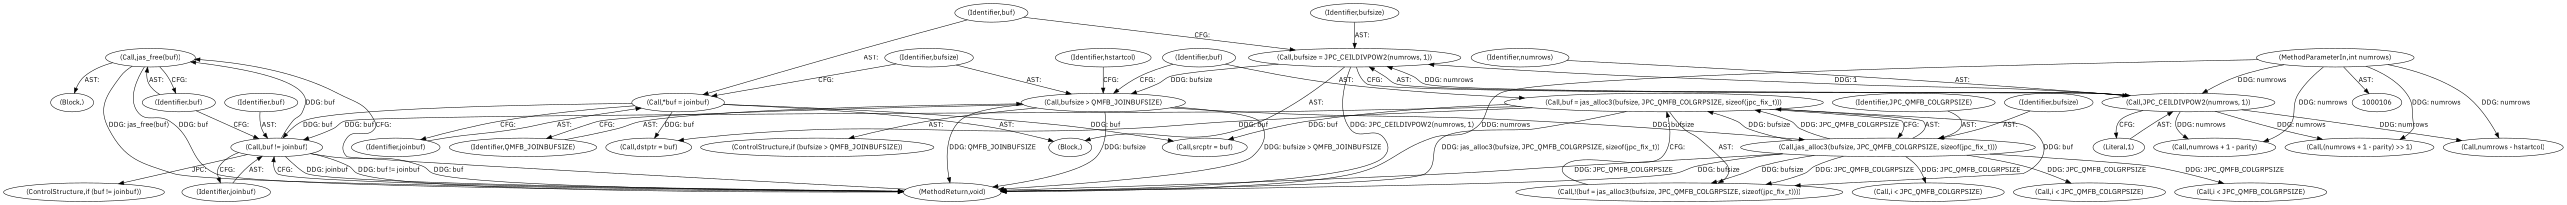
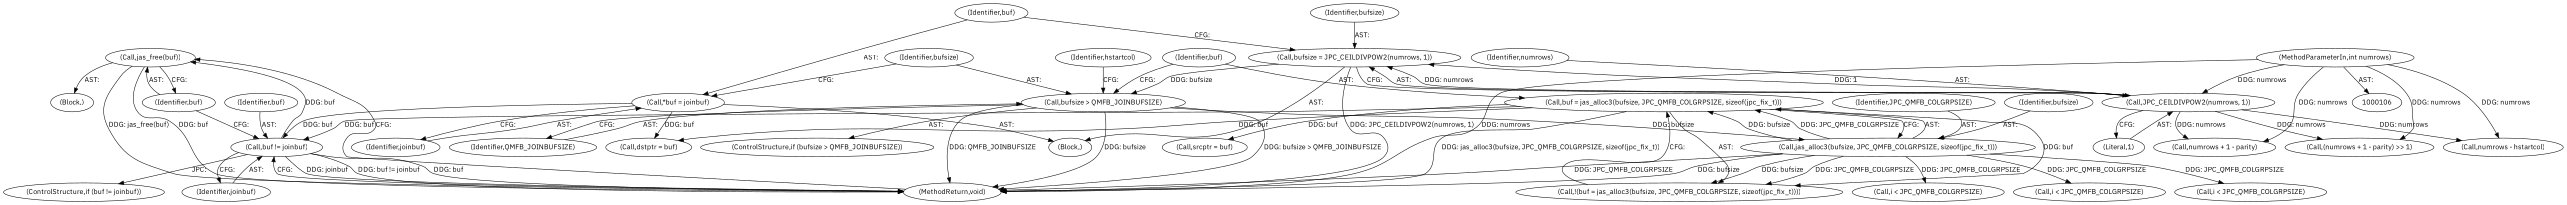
(980, 118) -> none
